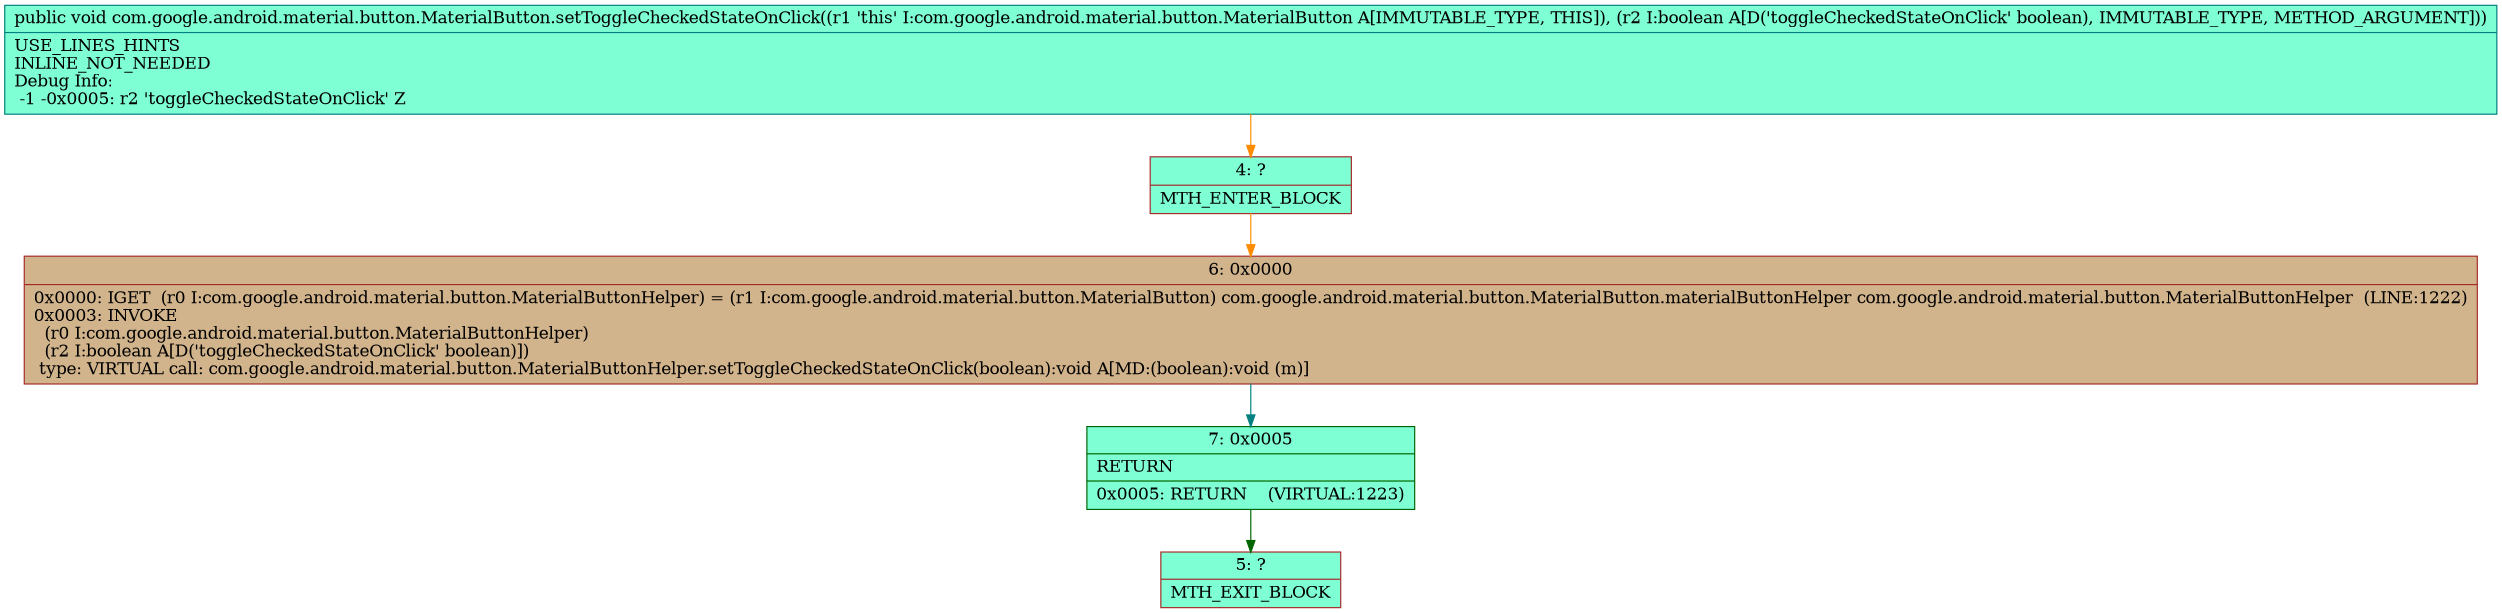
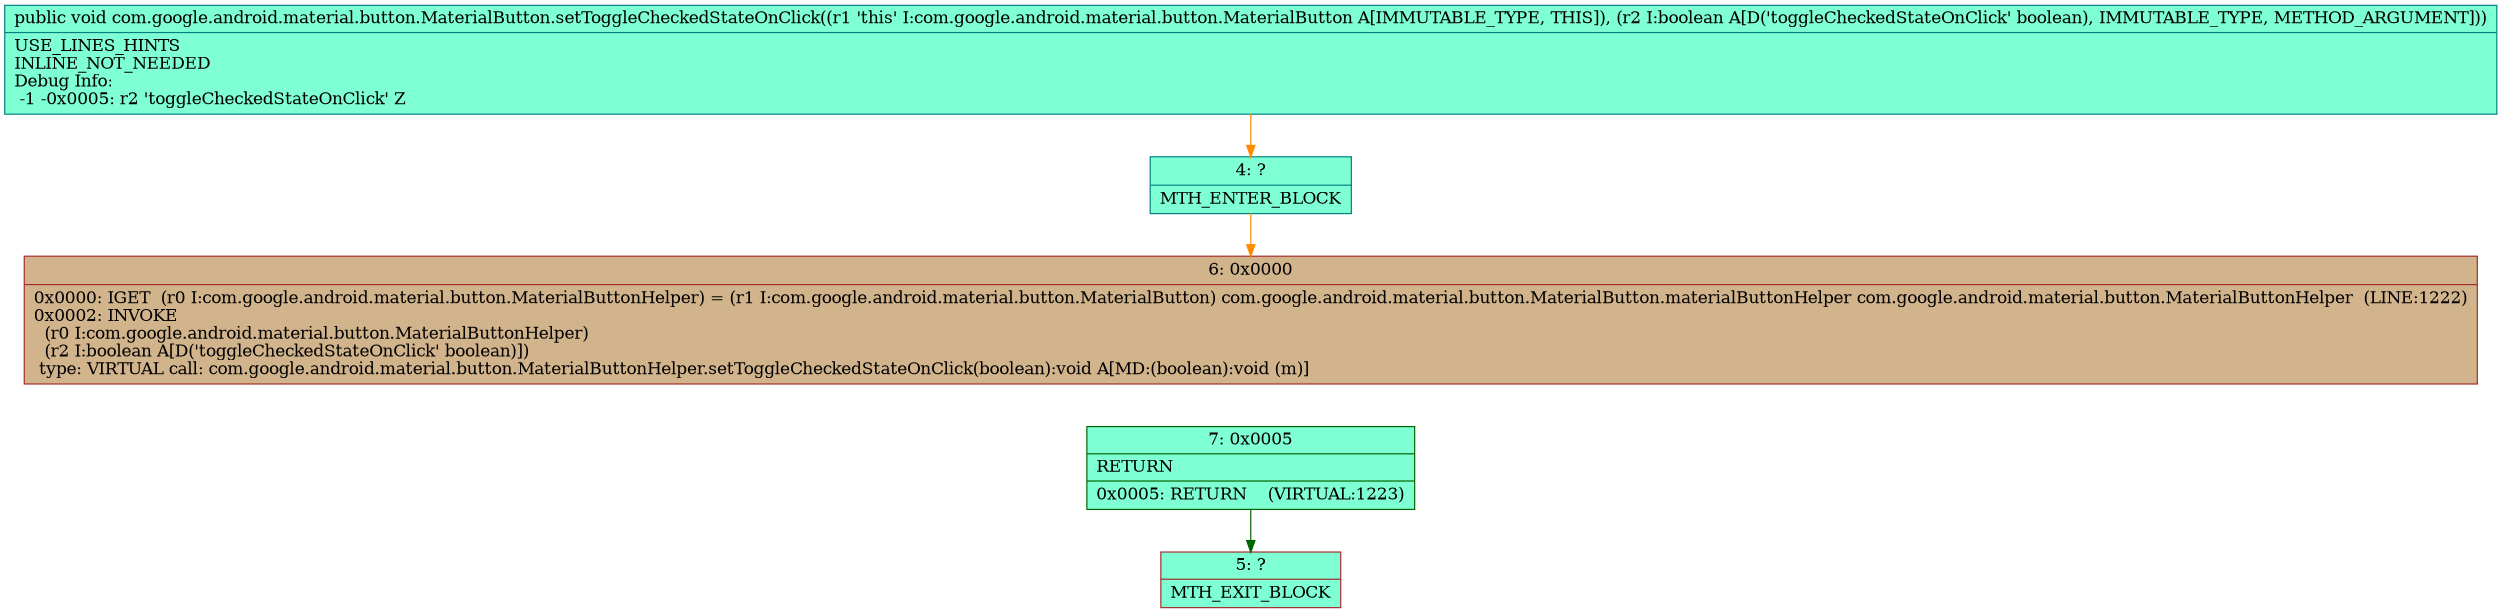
(1251, 185) -> (1251, 185)
(111, 316) -> (111, 316)
(1251, 399) -> none
